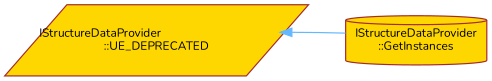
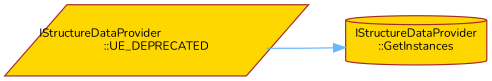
(319, 33) -> (300, 48)
